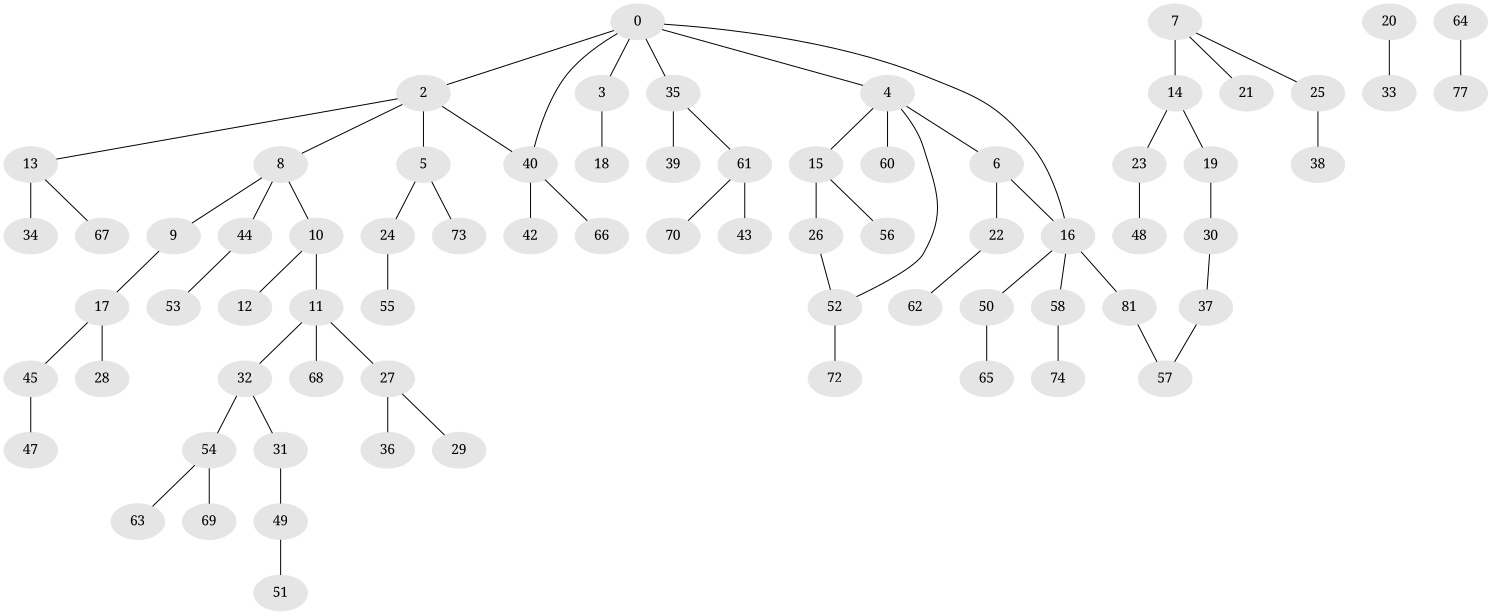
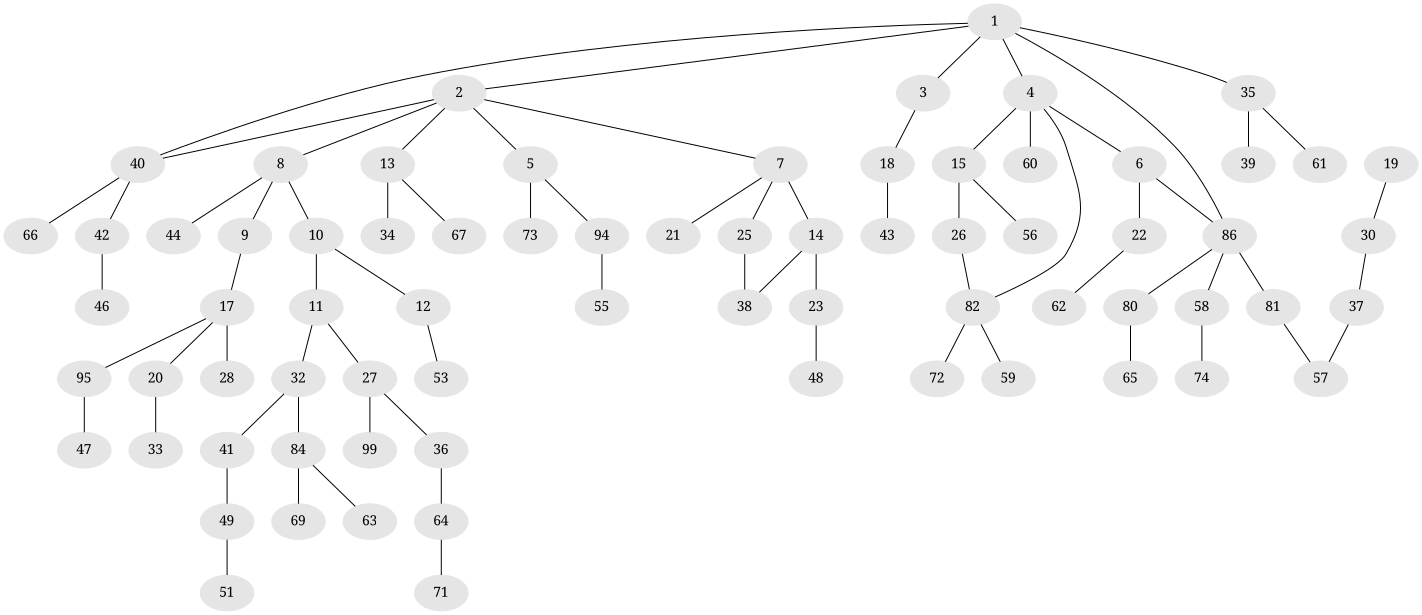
(638, 22) -> (995, 22)
(1461, 93) -> (441, 593)
none -> (620, 129)
(1193, 129) -> (781, 272)
(745, 200) -> (888, 200)
(388, 236) -> (602, 236)
(673, 236) -> none
(1068, 236) -> (1230, 236)
(209, 272) -> (432, 343)
none -> (102, 307)
(835, 307) -> (973, 307)
(987, 307) -> (1130, 307)
none -> (192, 343)
(31, 379) -> (84, 379)
(316, 379) -> none
none -> (1009, 379)
(209, 450) -> (298, 450)
(281, 450) -> (227, 450)
(459, 450) -> (370, 450)
none -> (441, 486)
